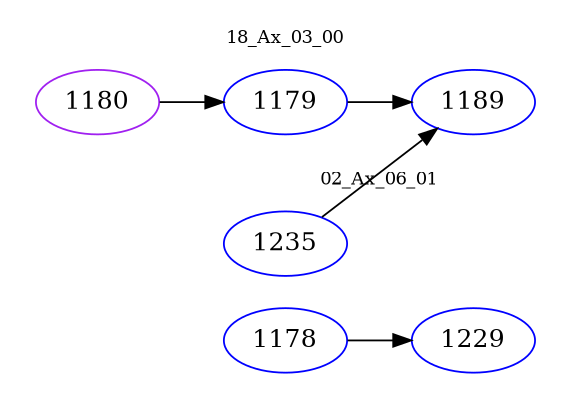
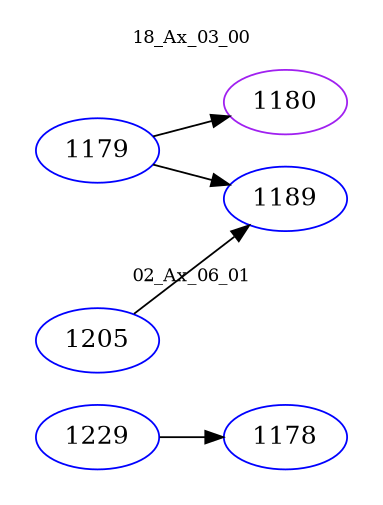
(182, 102) -> (183, 129)
(285, 244) -> (98, 340)
(370, 340) -> (182, 437)
